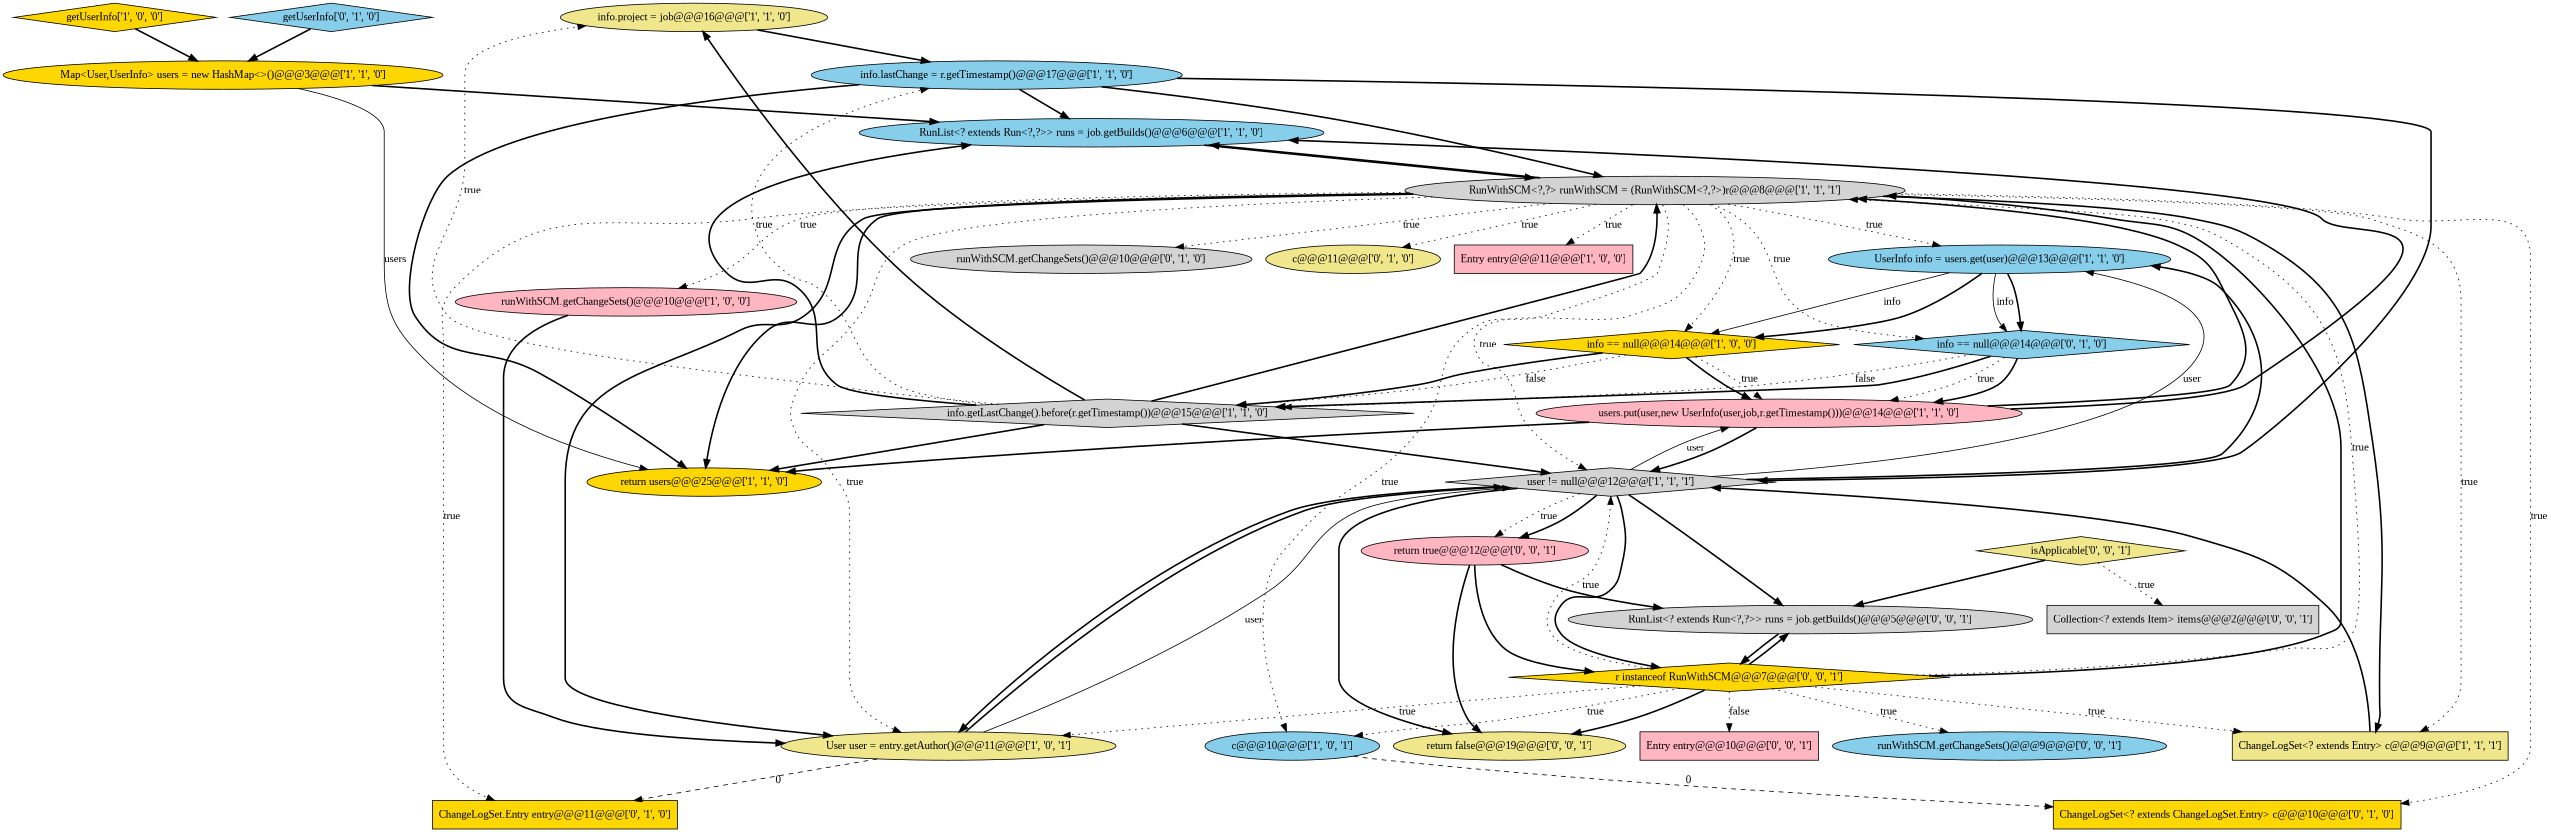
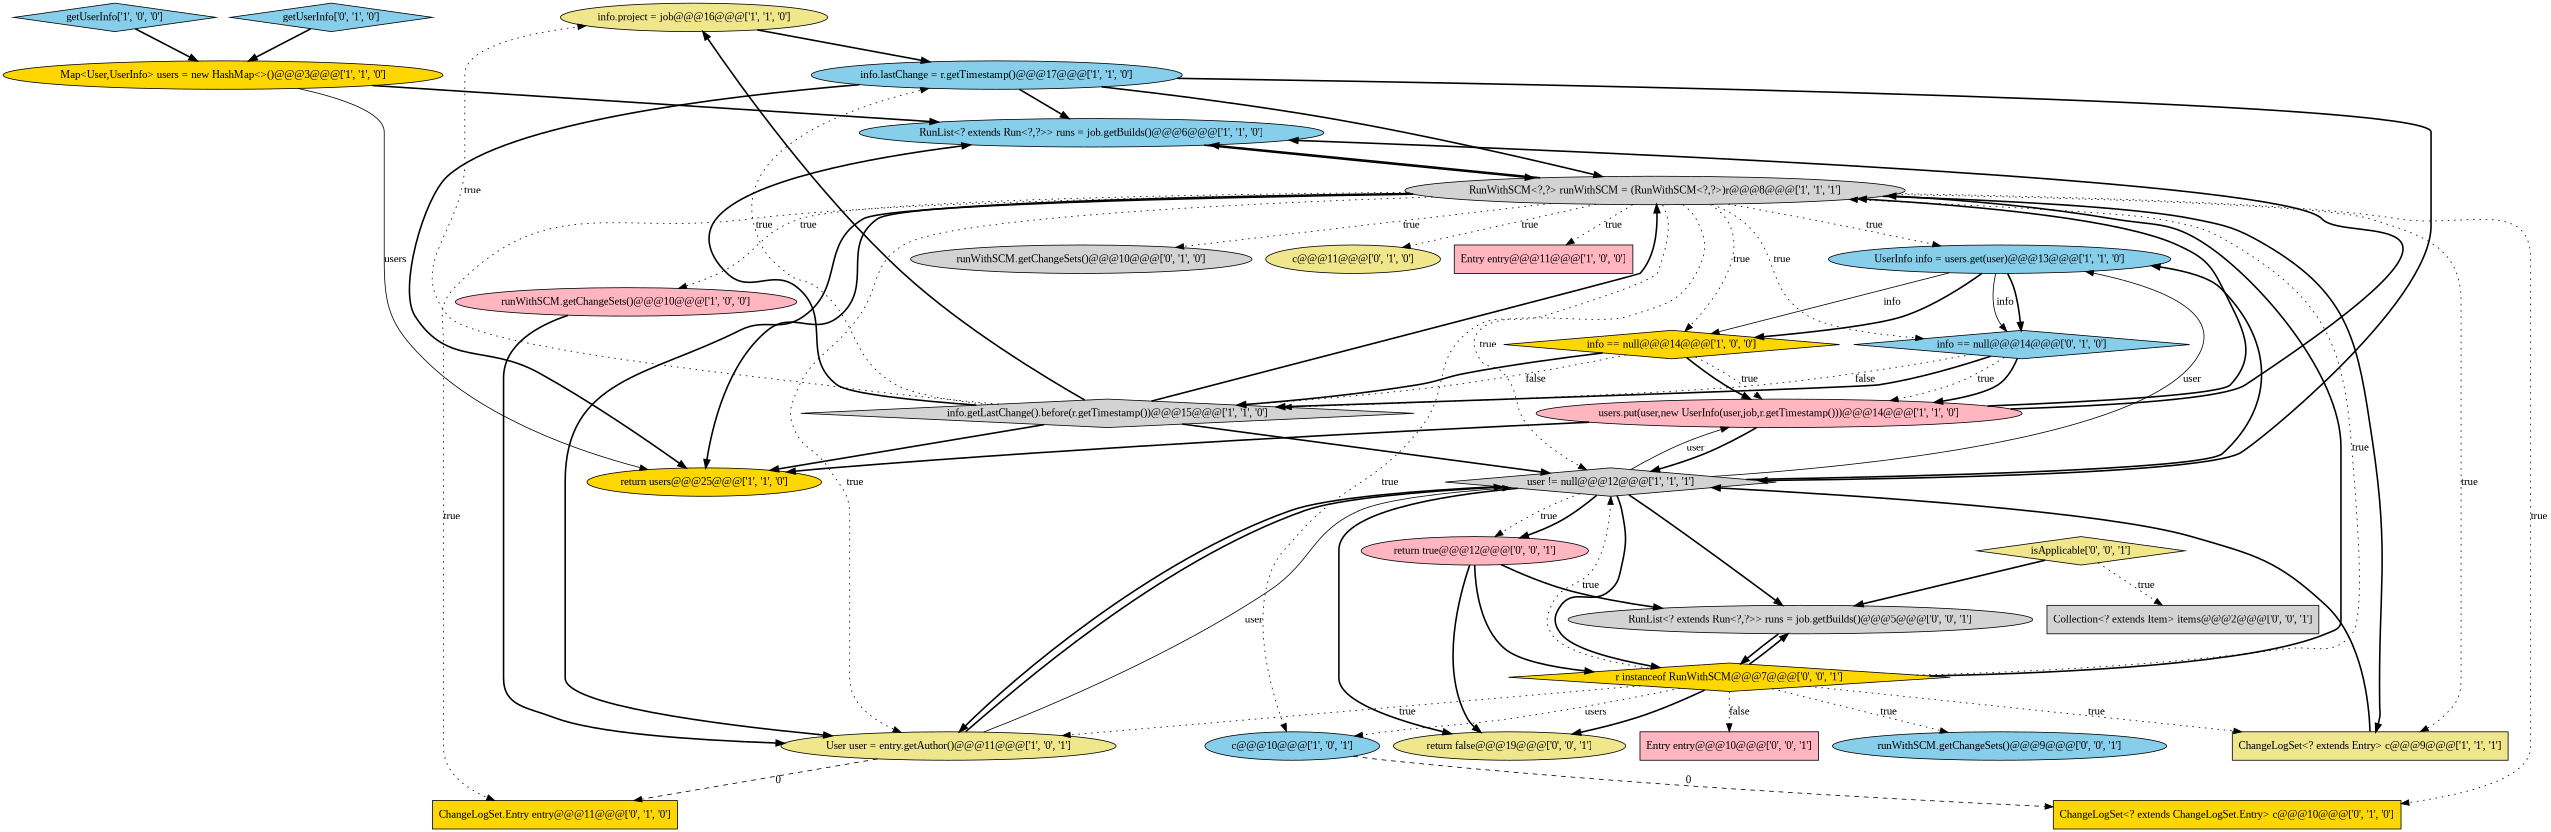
(115, 17) -> (115, 17)
(1596, 712) -> (1596, 712)
